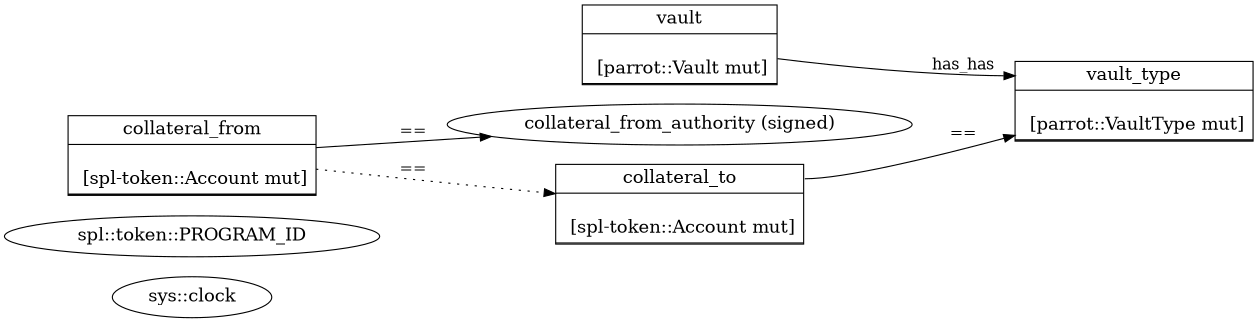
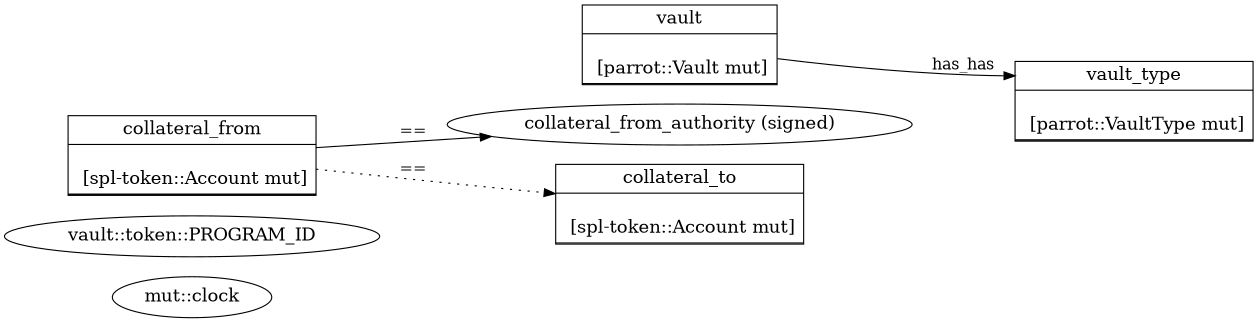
(905, 163) -> none
(192, 236) -> (192, 236)
(192, 297) -> (192, 297)
